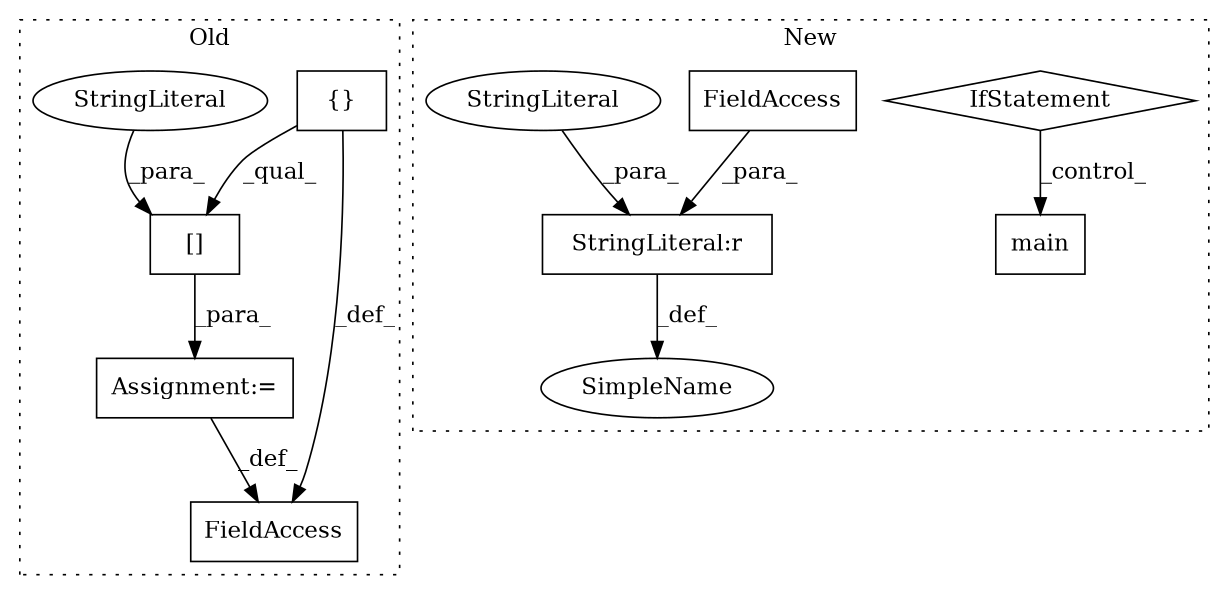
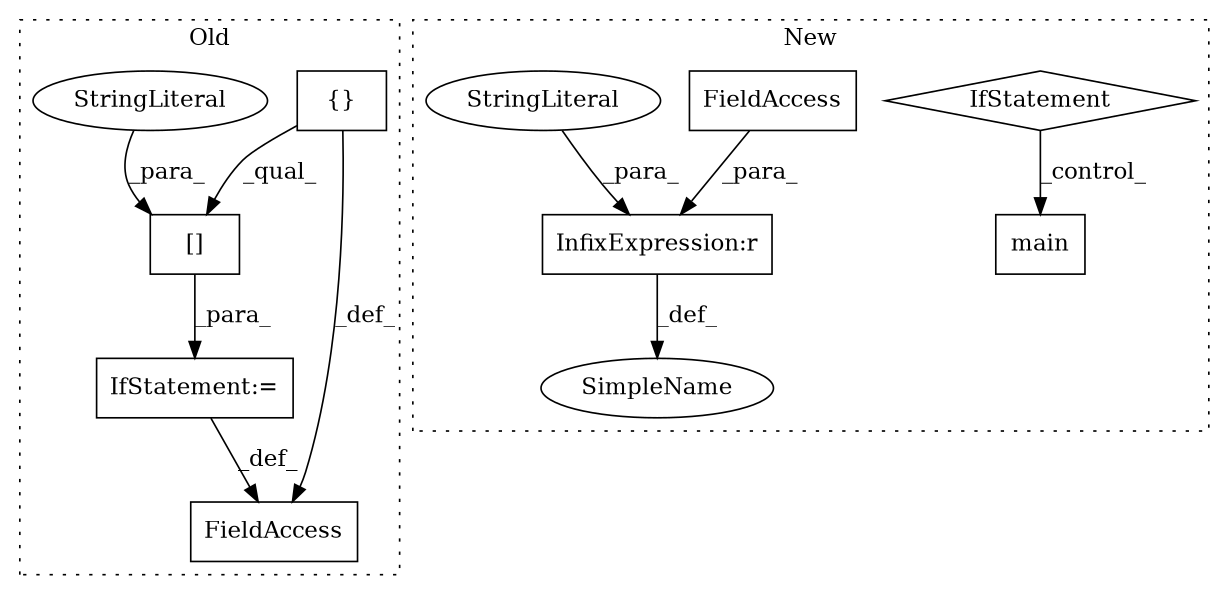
(657, 244) -> (657, 244)
(195, 388) -> (195, 388)
